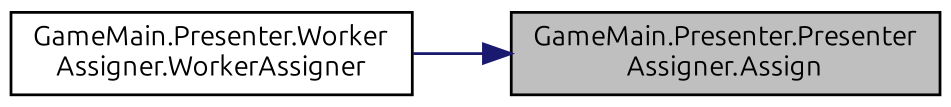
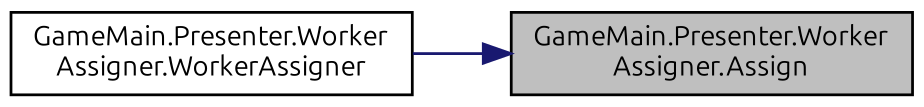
(726, 54) -> (712, 54)
